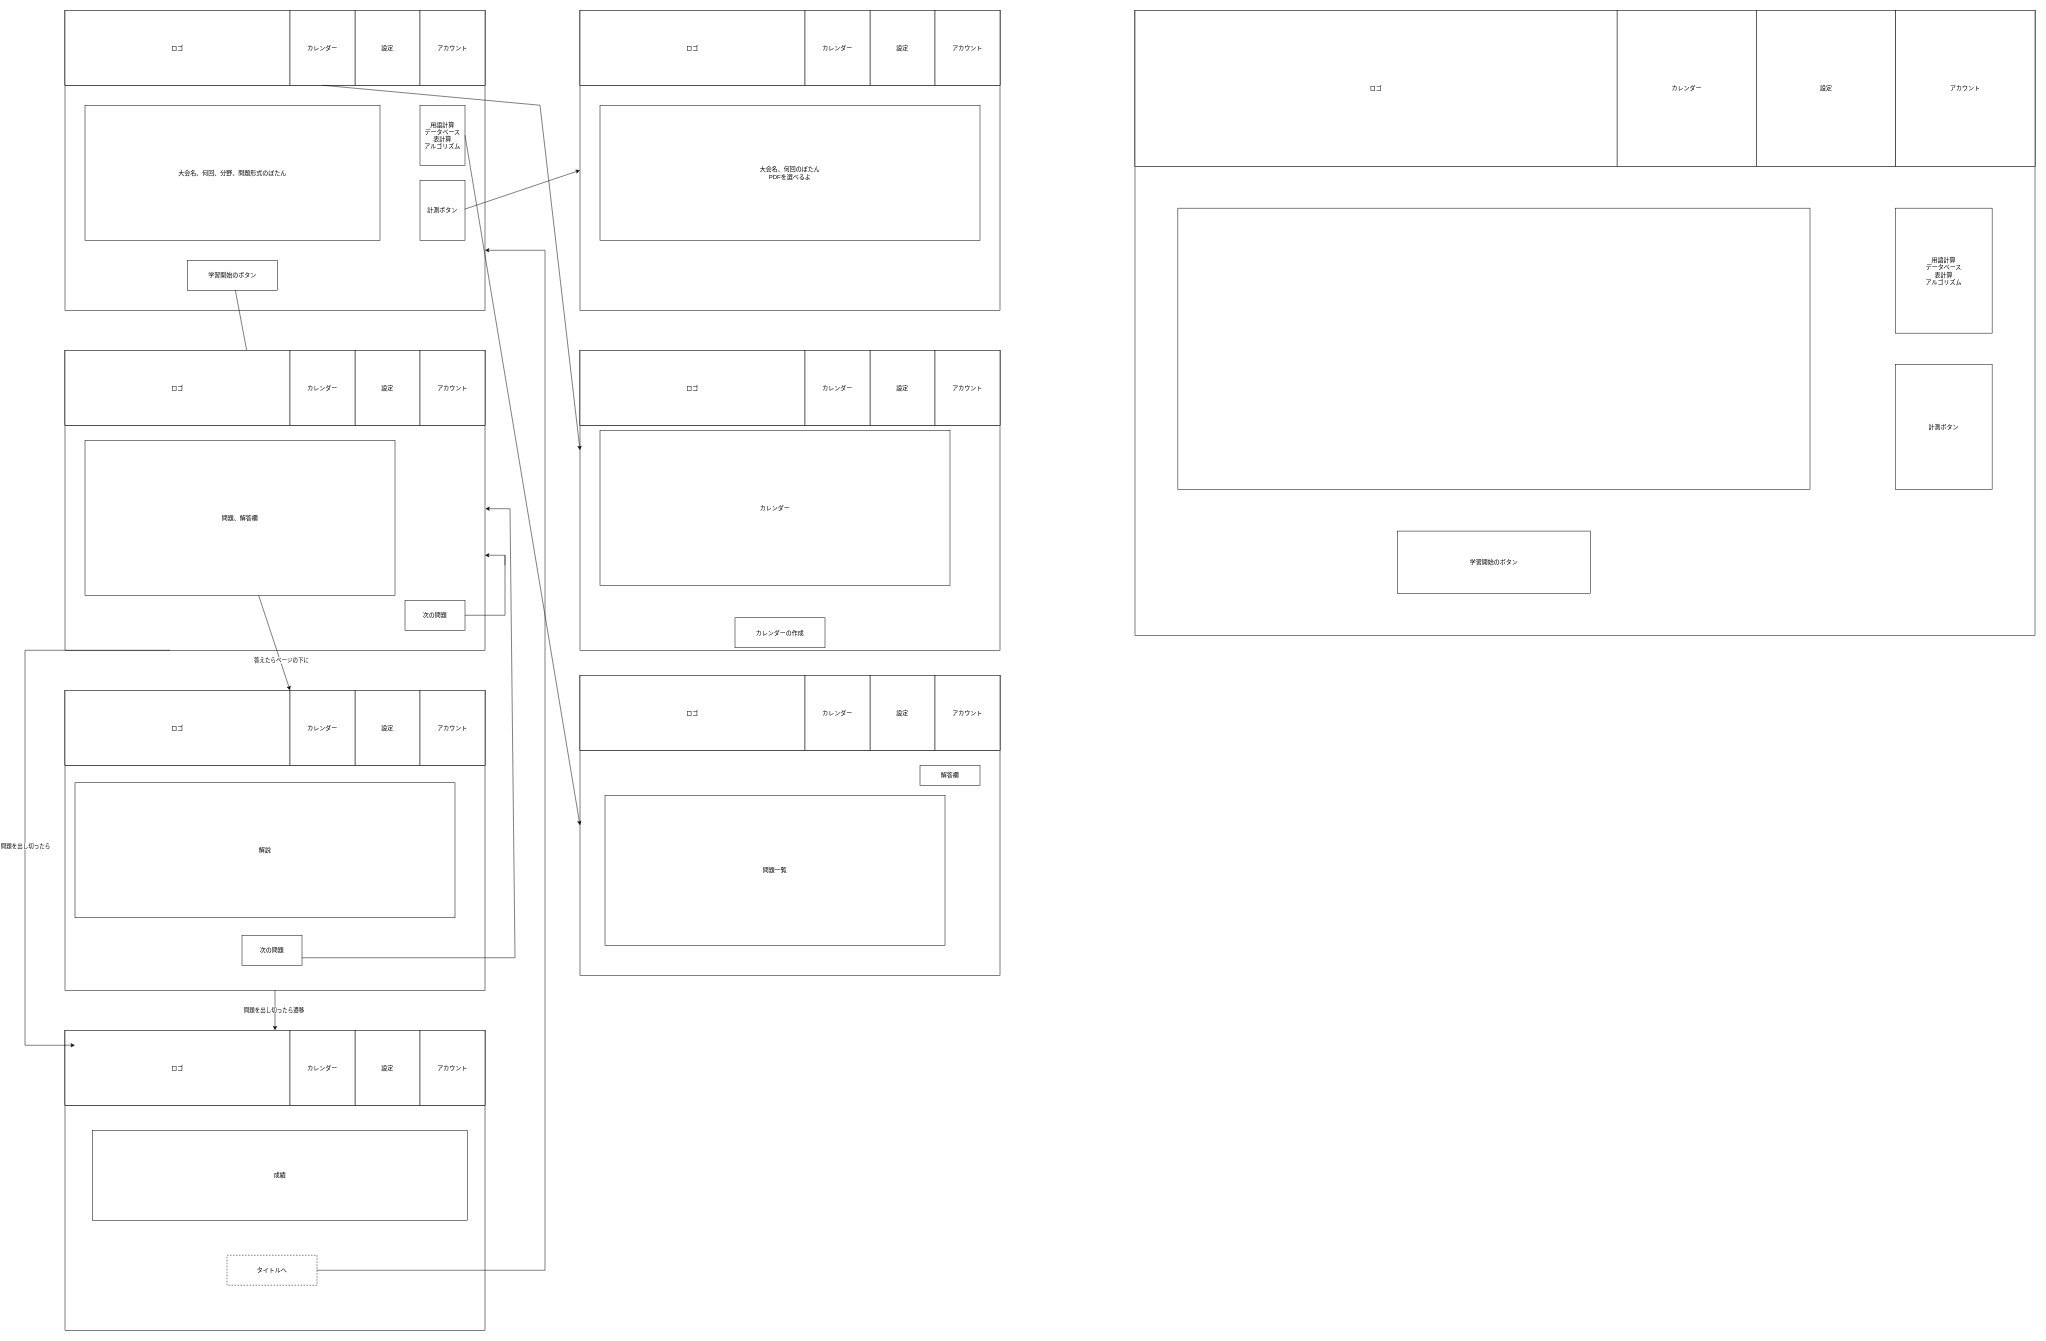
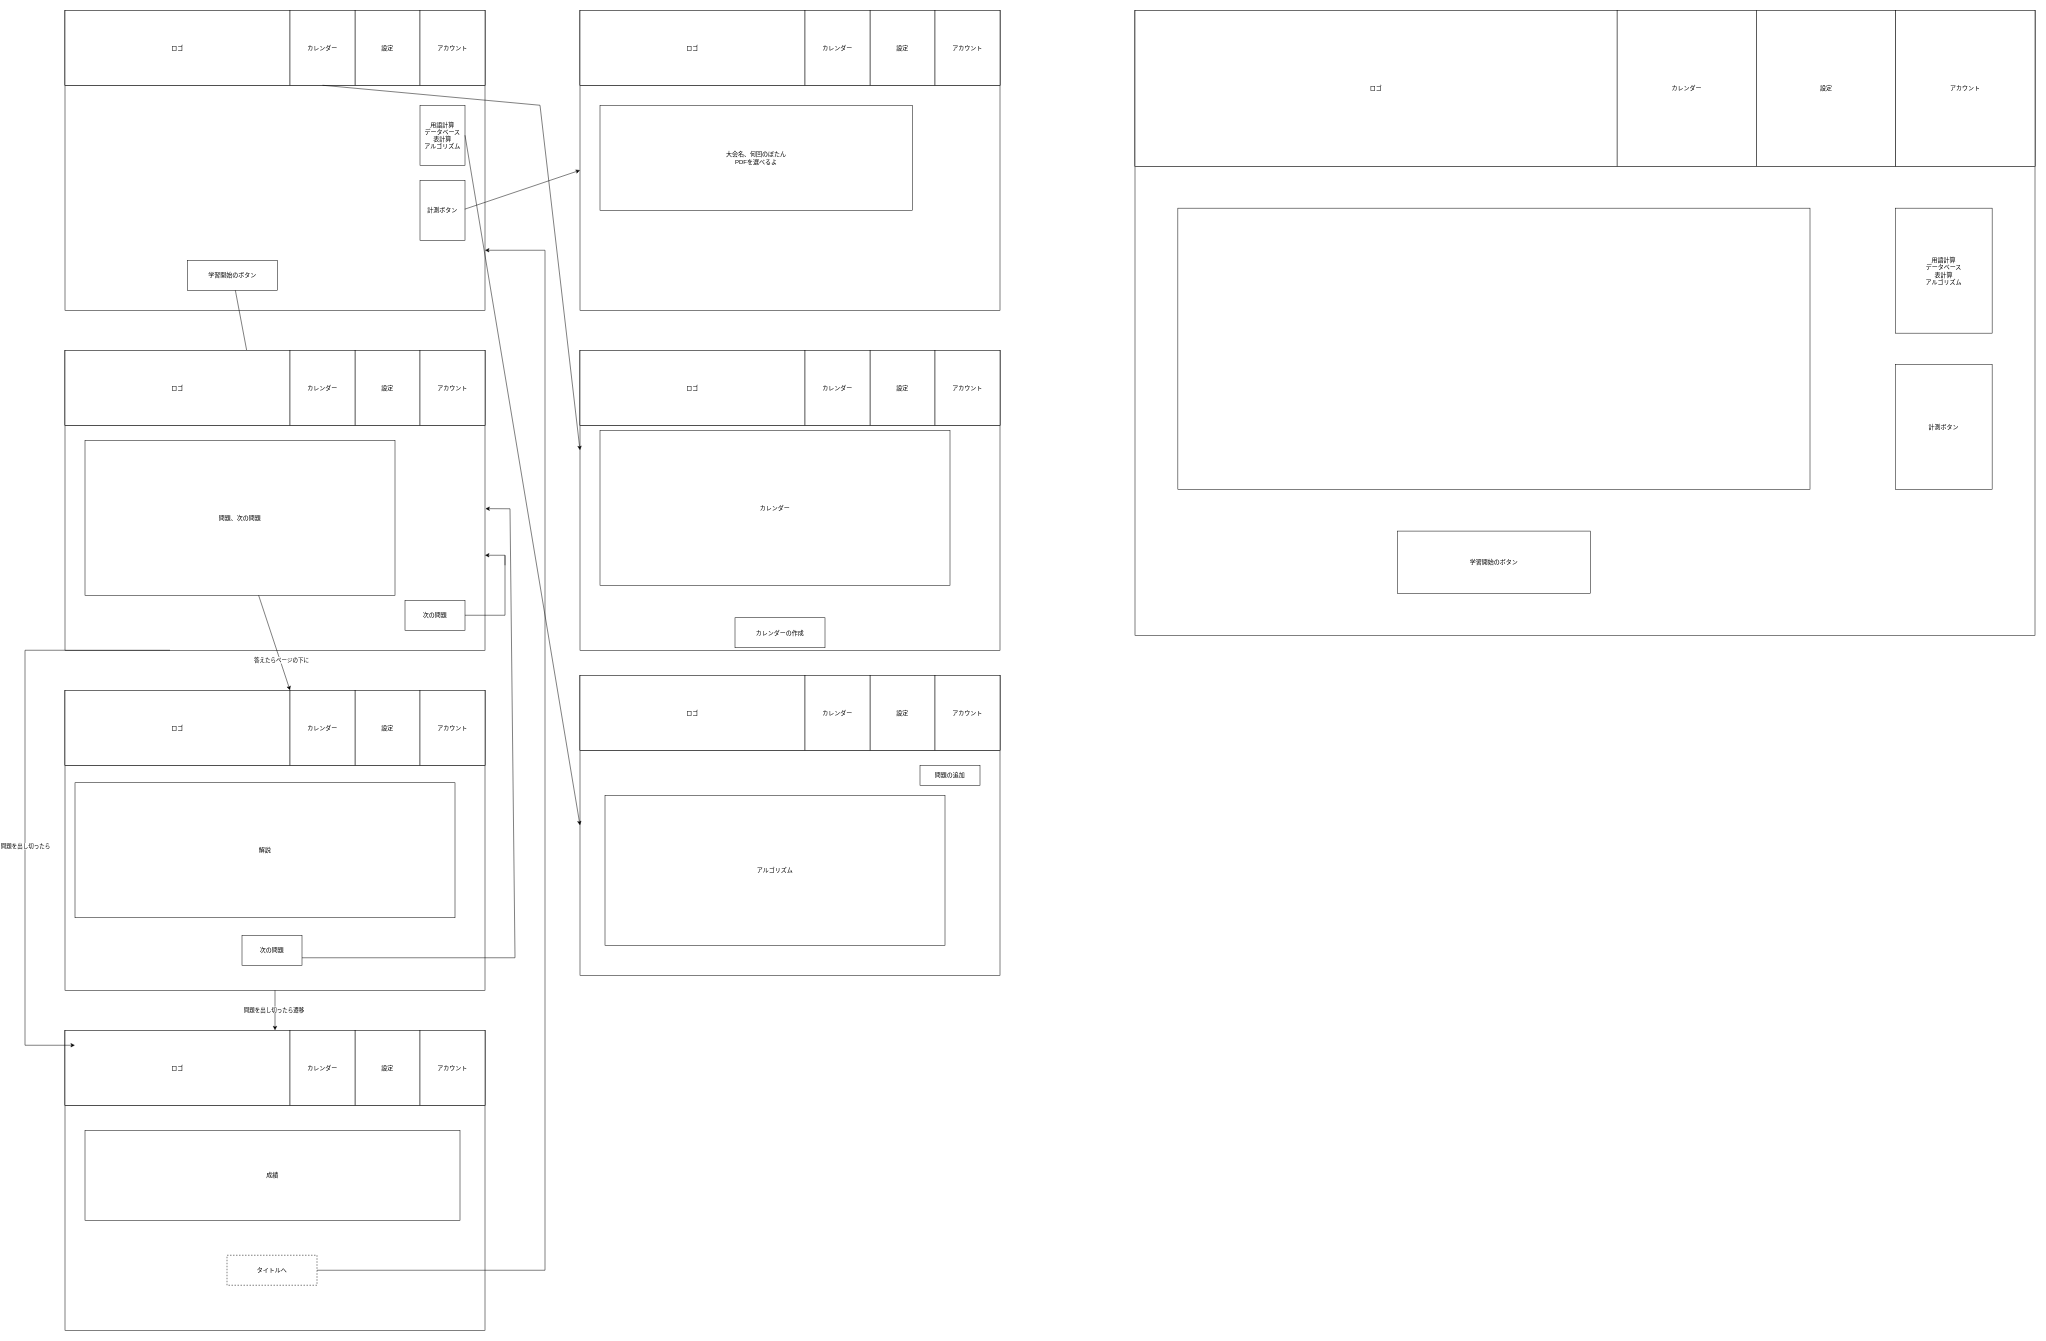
(232, 173) -> none
(790, 173) -> (756, 158)
(240, 518) -> (240, 518)
(950, 775) -> (950, 775)
(775, 870) -> (775, 870)
(280, 1175) -> (272, 1175)
